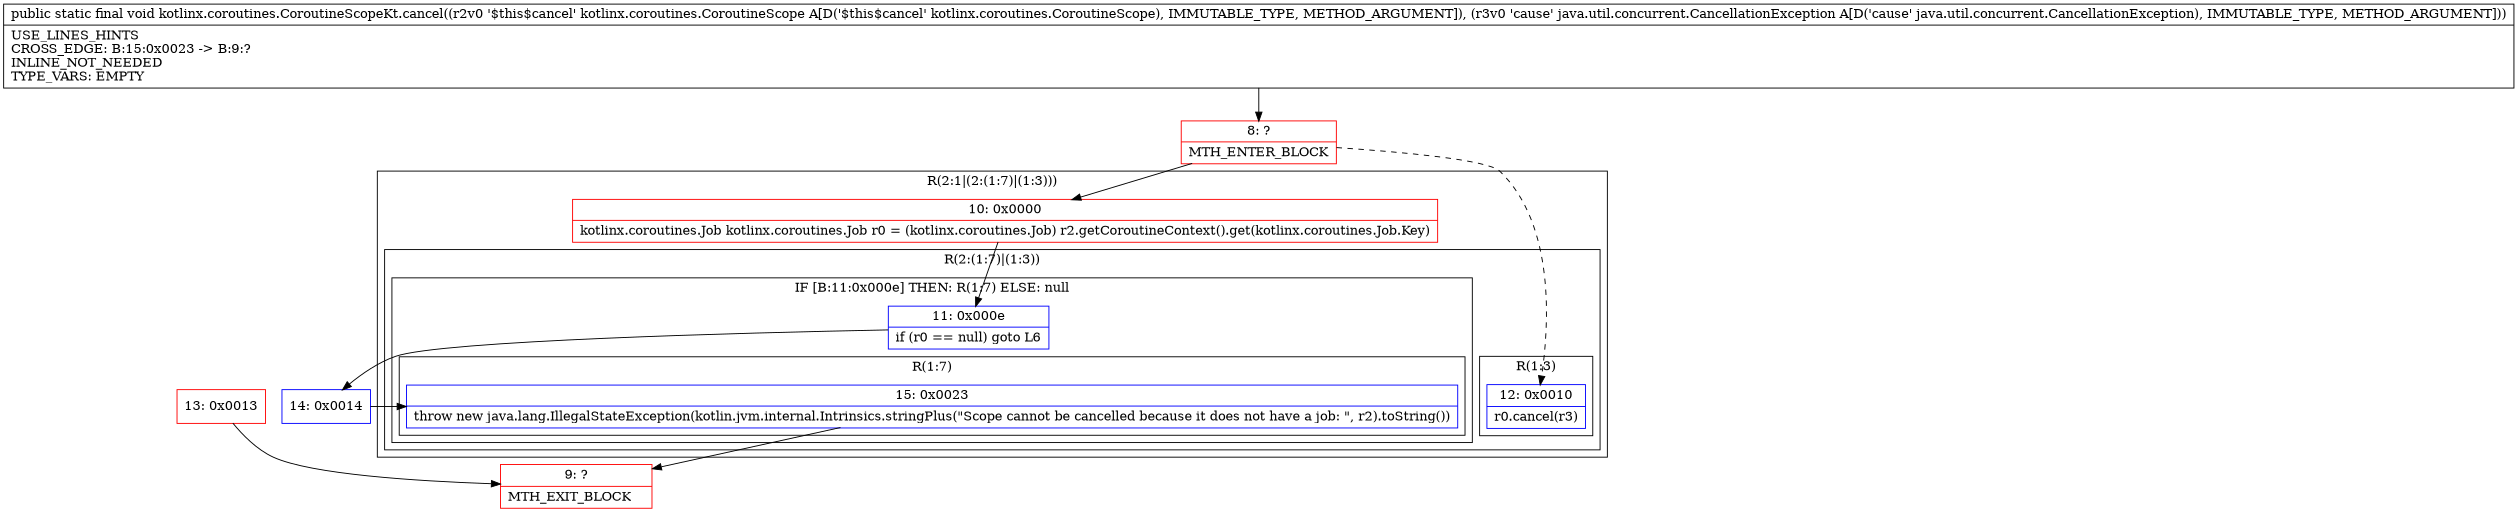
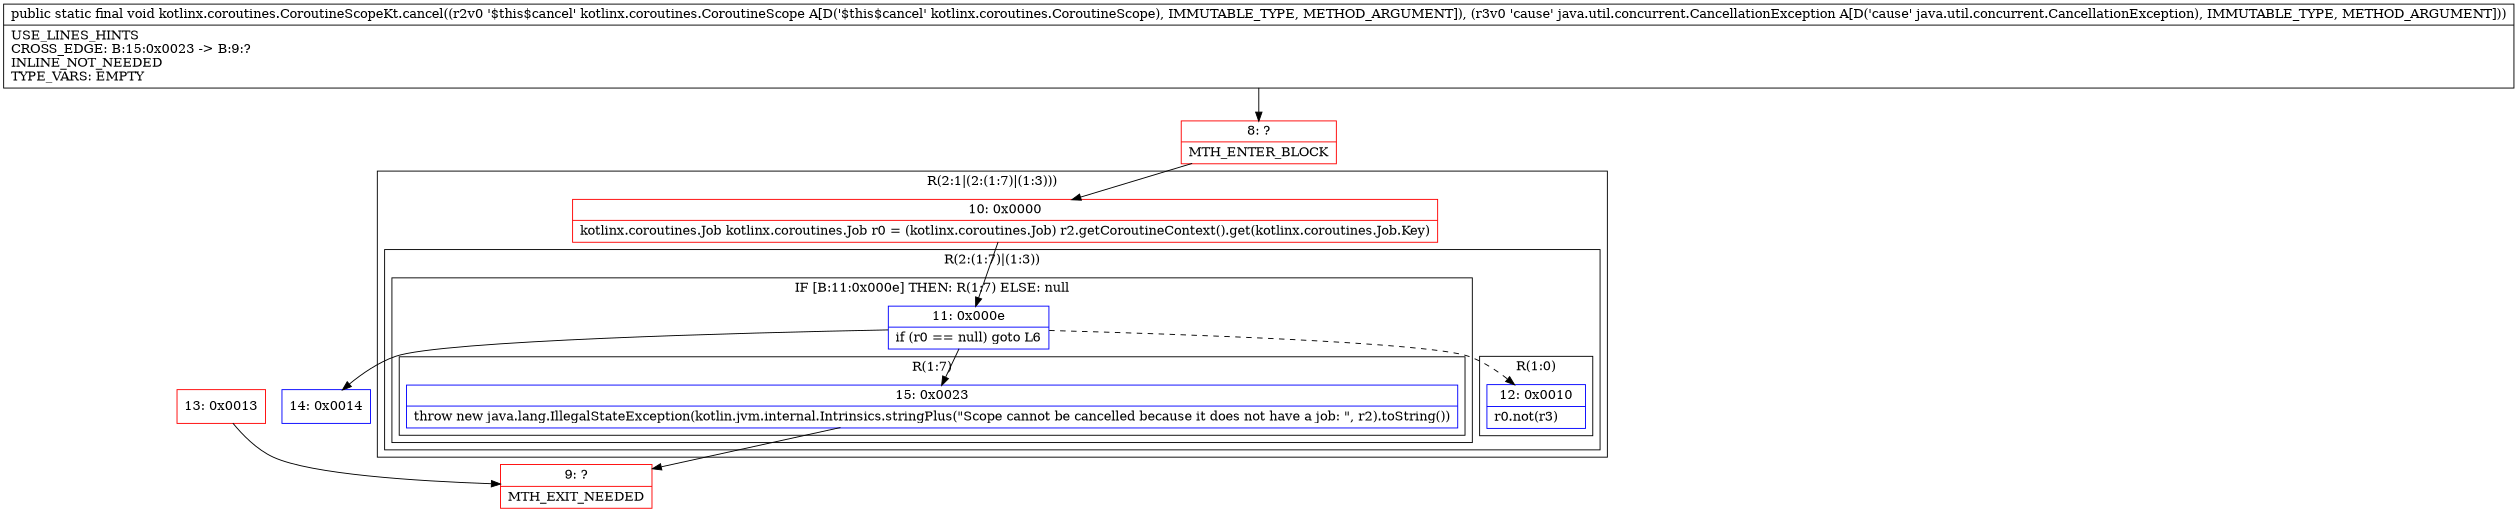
(1516, 191) -> (1282, 339)
(1536, 367) -> (1536, 367)
(384, 407) -> (952, 363)
(1536, 417) -> (1526, 417)
(570, 497) -> (576, 497)
